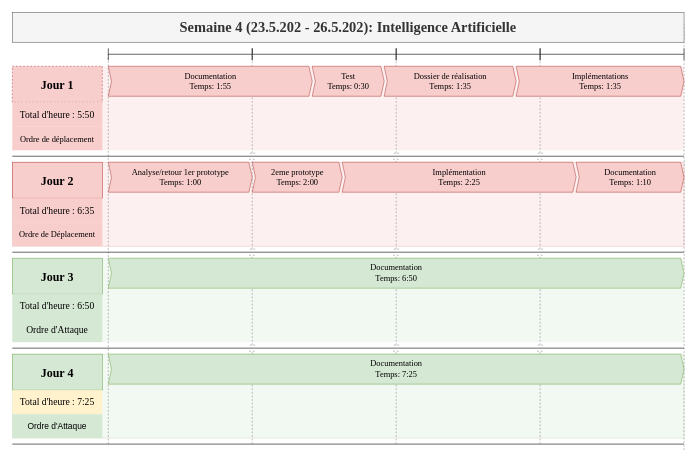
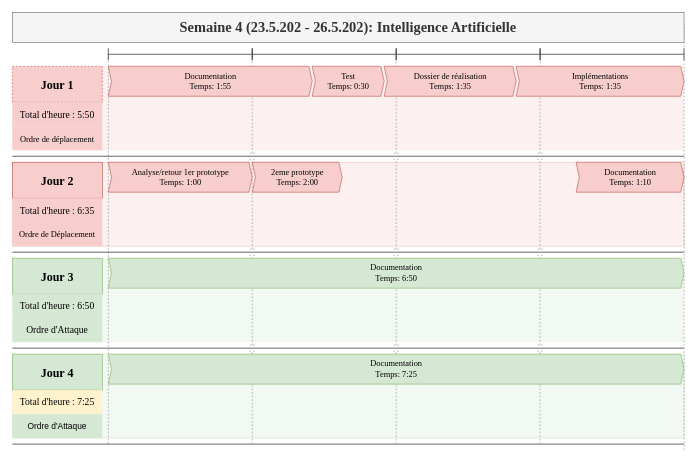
(459, 177) -> none
